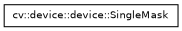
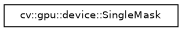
(91, 16) -> (91, 16)
